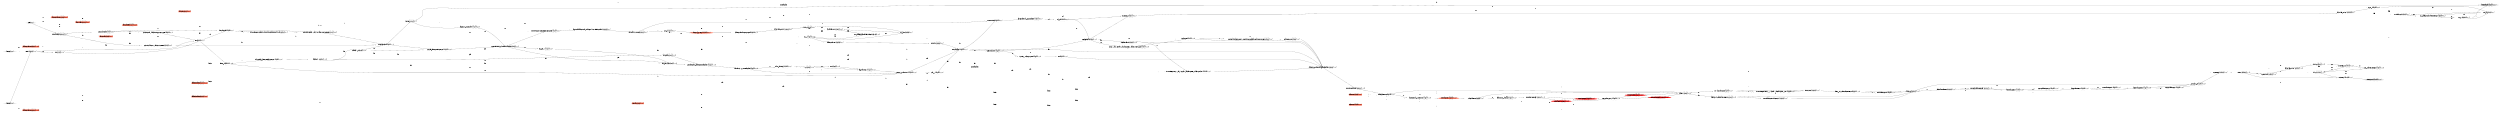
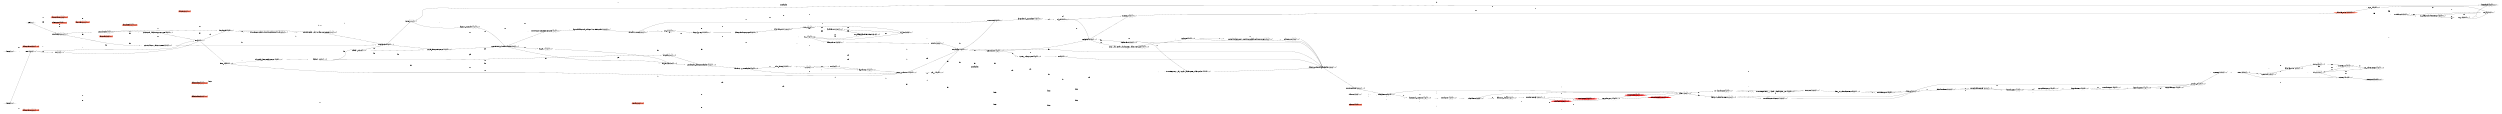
(2346, 13) -> (2346, 13)
none -> (60, 23)
(702, 33) -> (702, 33)
(81, 37) -> (84, 35)
(207, 67) -> none
(1355, 95) -> (1355, 95)
(1449, 98) -> (1449, 98)
